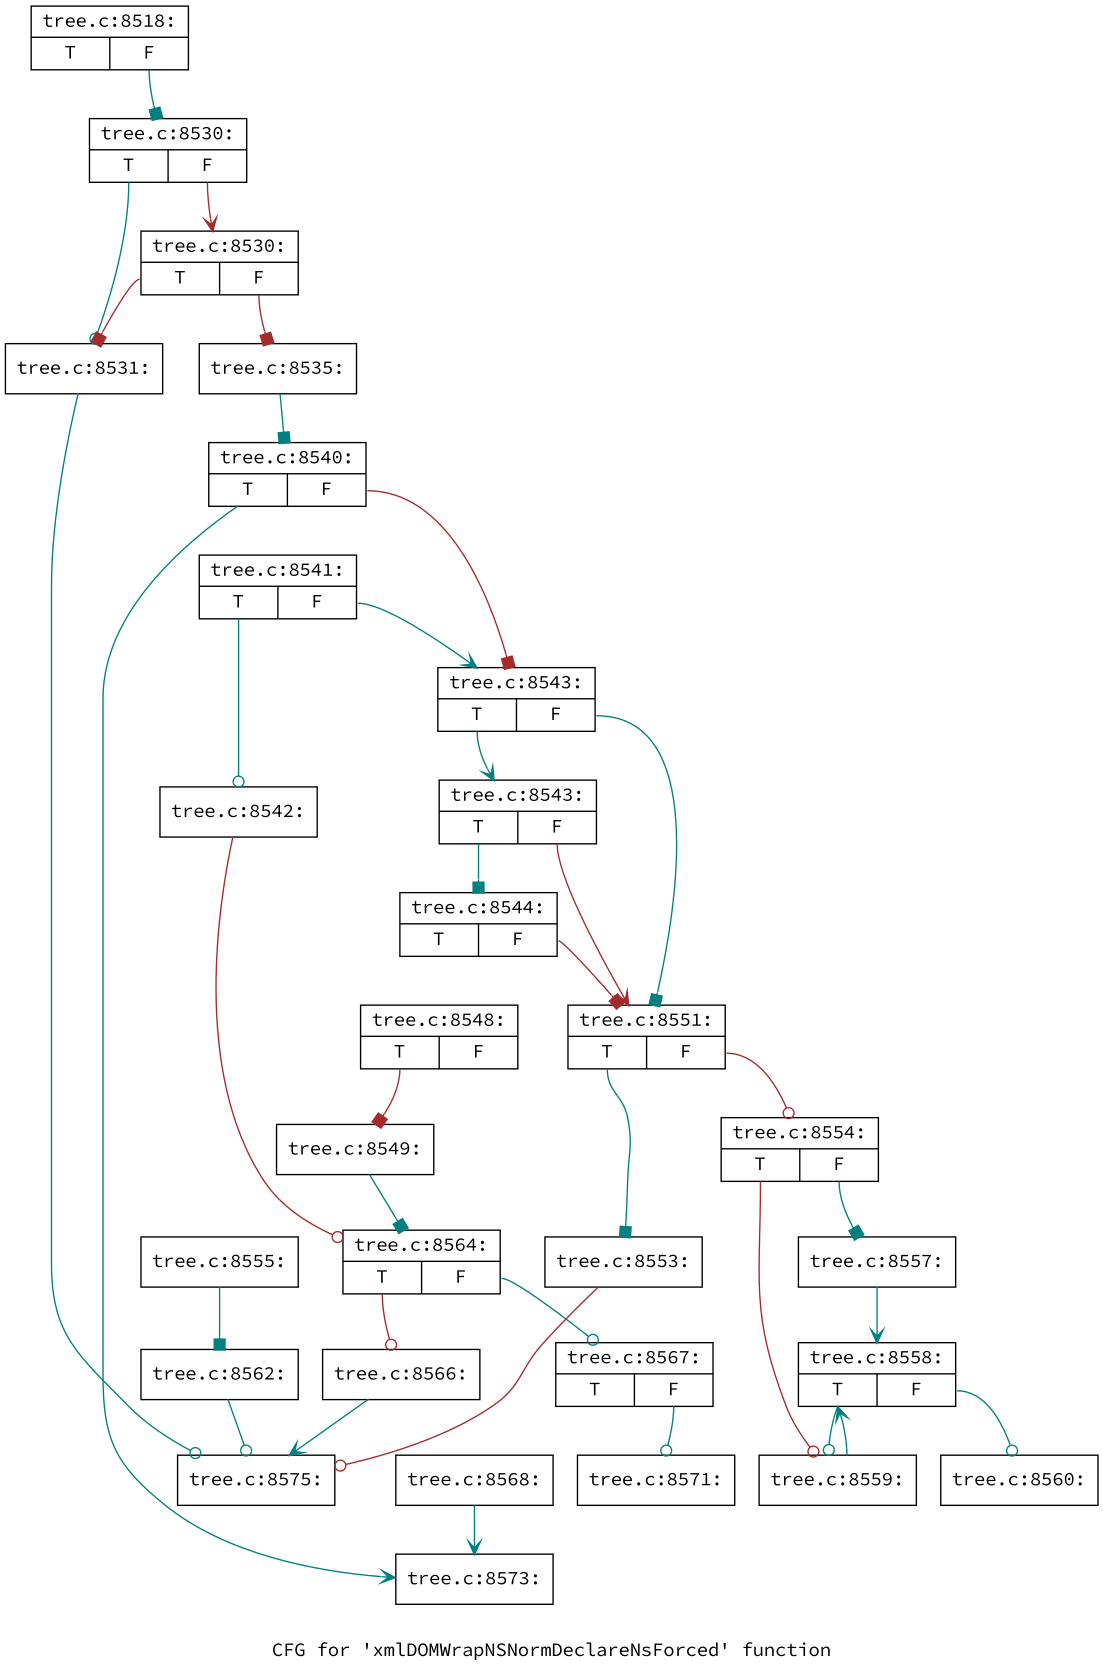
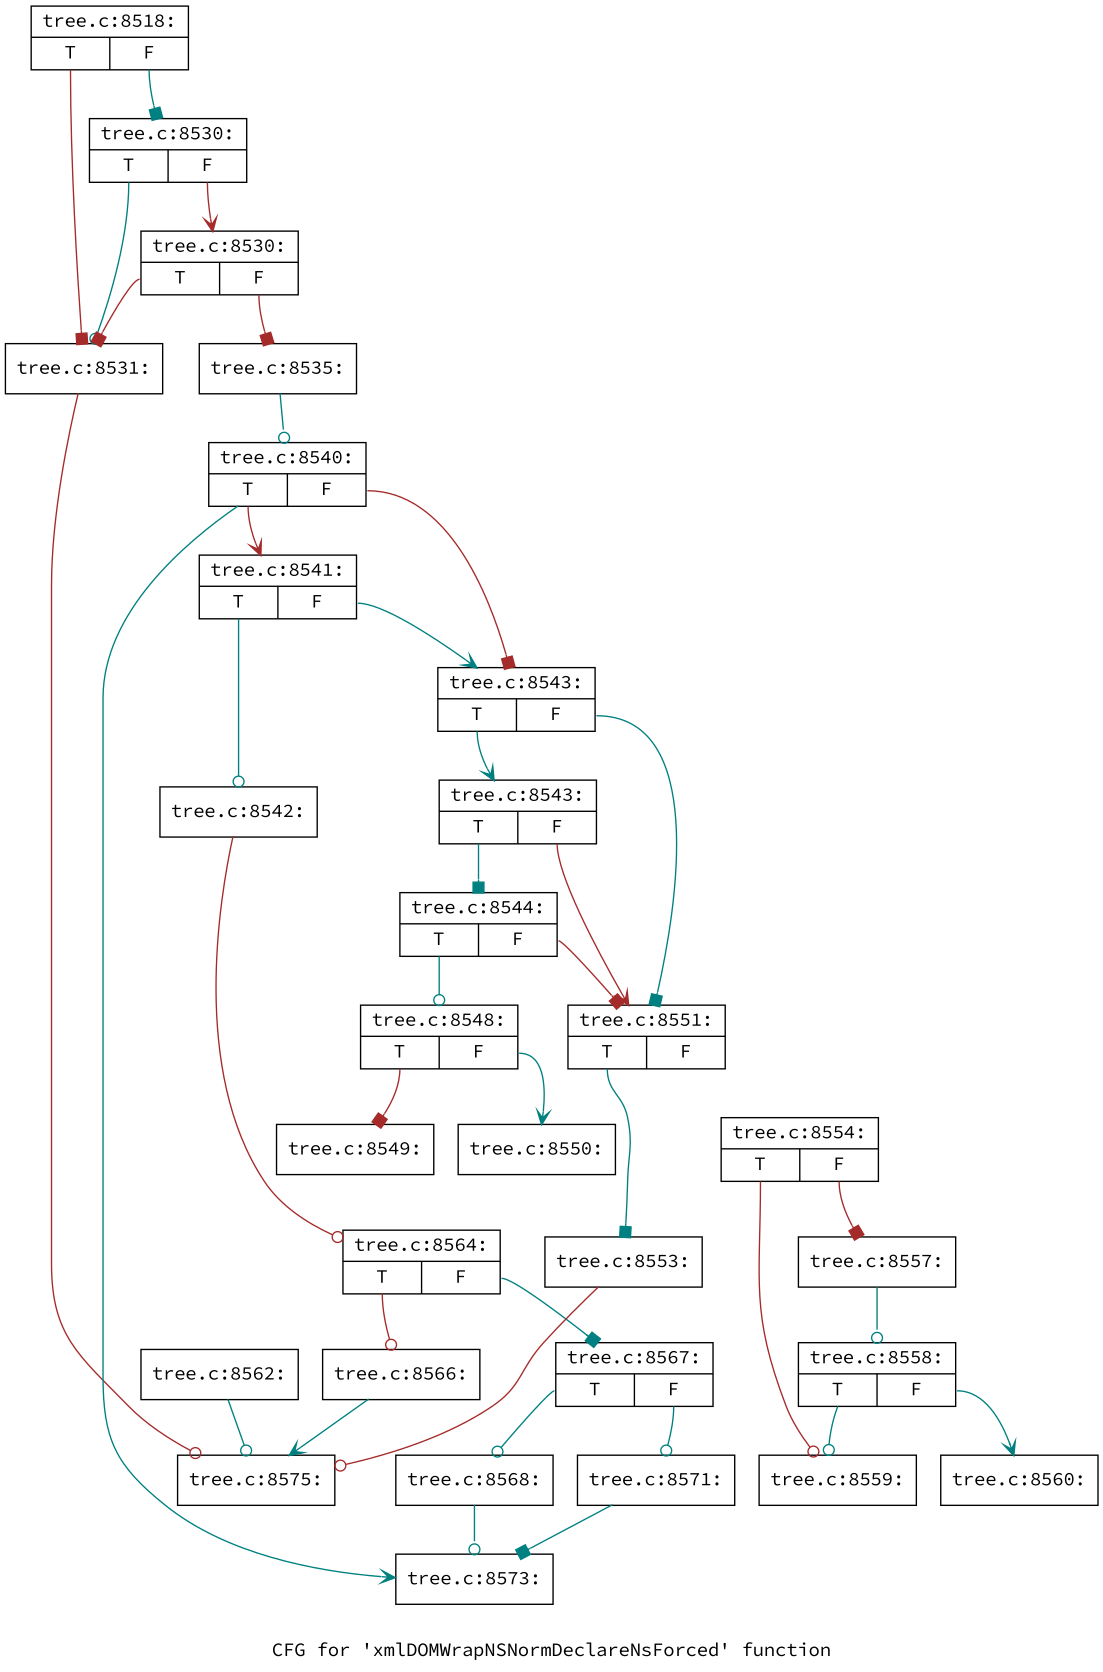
none -> (74, 200)
(282, 412) -> (282, 412)
none -> (250, 525)
(52, 950) -> (52, 950)
none -> (439, 975)
(764, 1072) -> none
none -> (537, 1150)
(383, 1197) -> none
(843, 1204) -> (843, 1204)
(220, 1262) -> none
(546, 1305) -> (546, 1305)
(877, 1308) -> (877, 1308)
(991, 1409) -> (991, 1409)
none -> (527, 1418)
(846, 1437) -> none
(474, 1523) -> (474, 1523)
none -> (571, 1526)
